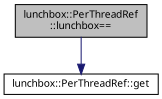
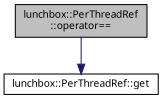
(81, 21) -> (81, 21)
